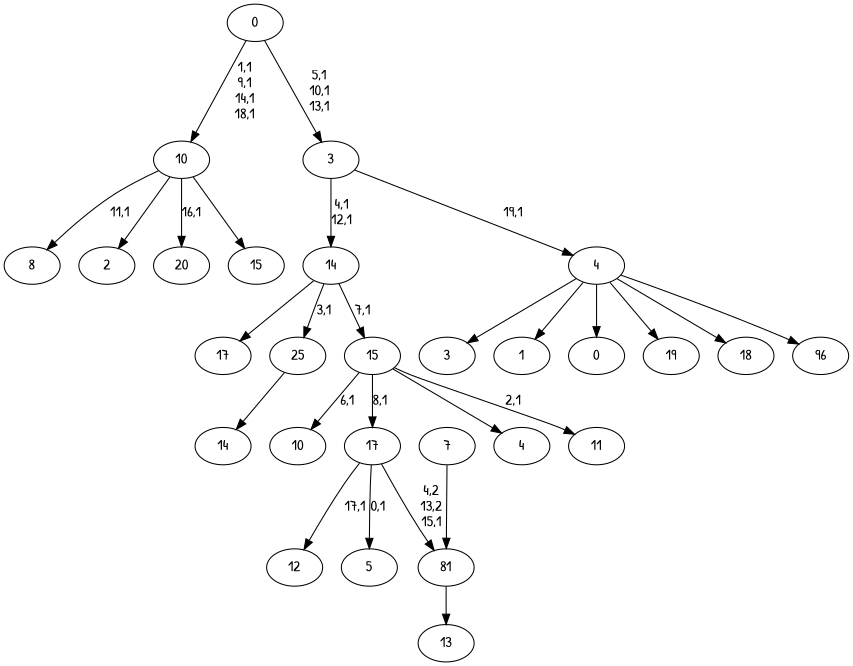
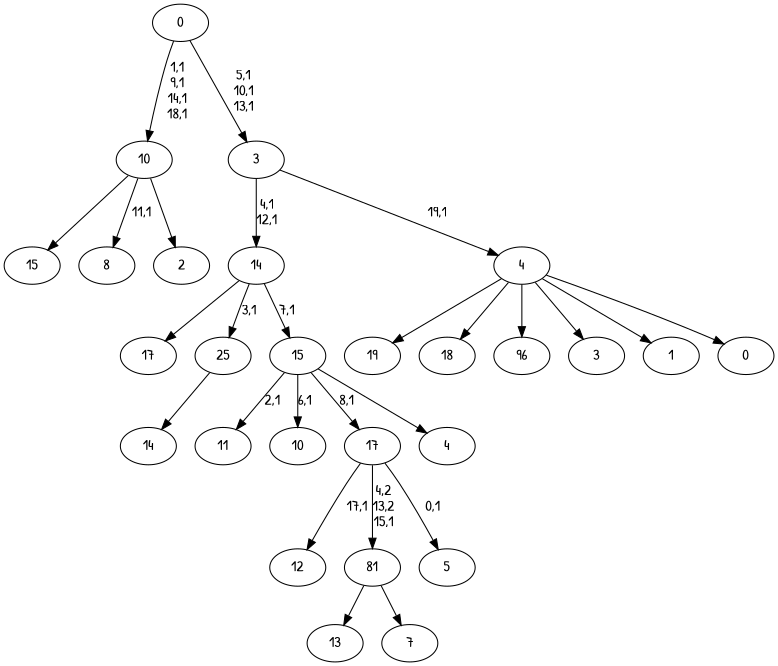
(182, 266) -> none
(447, 502) -> (389, 601)
